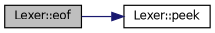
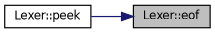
(97, 17) -> (106, 17)
